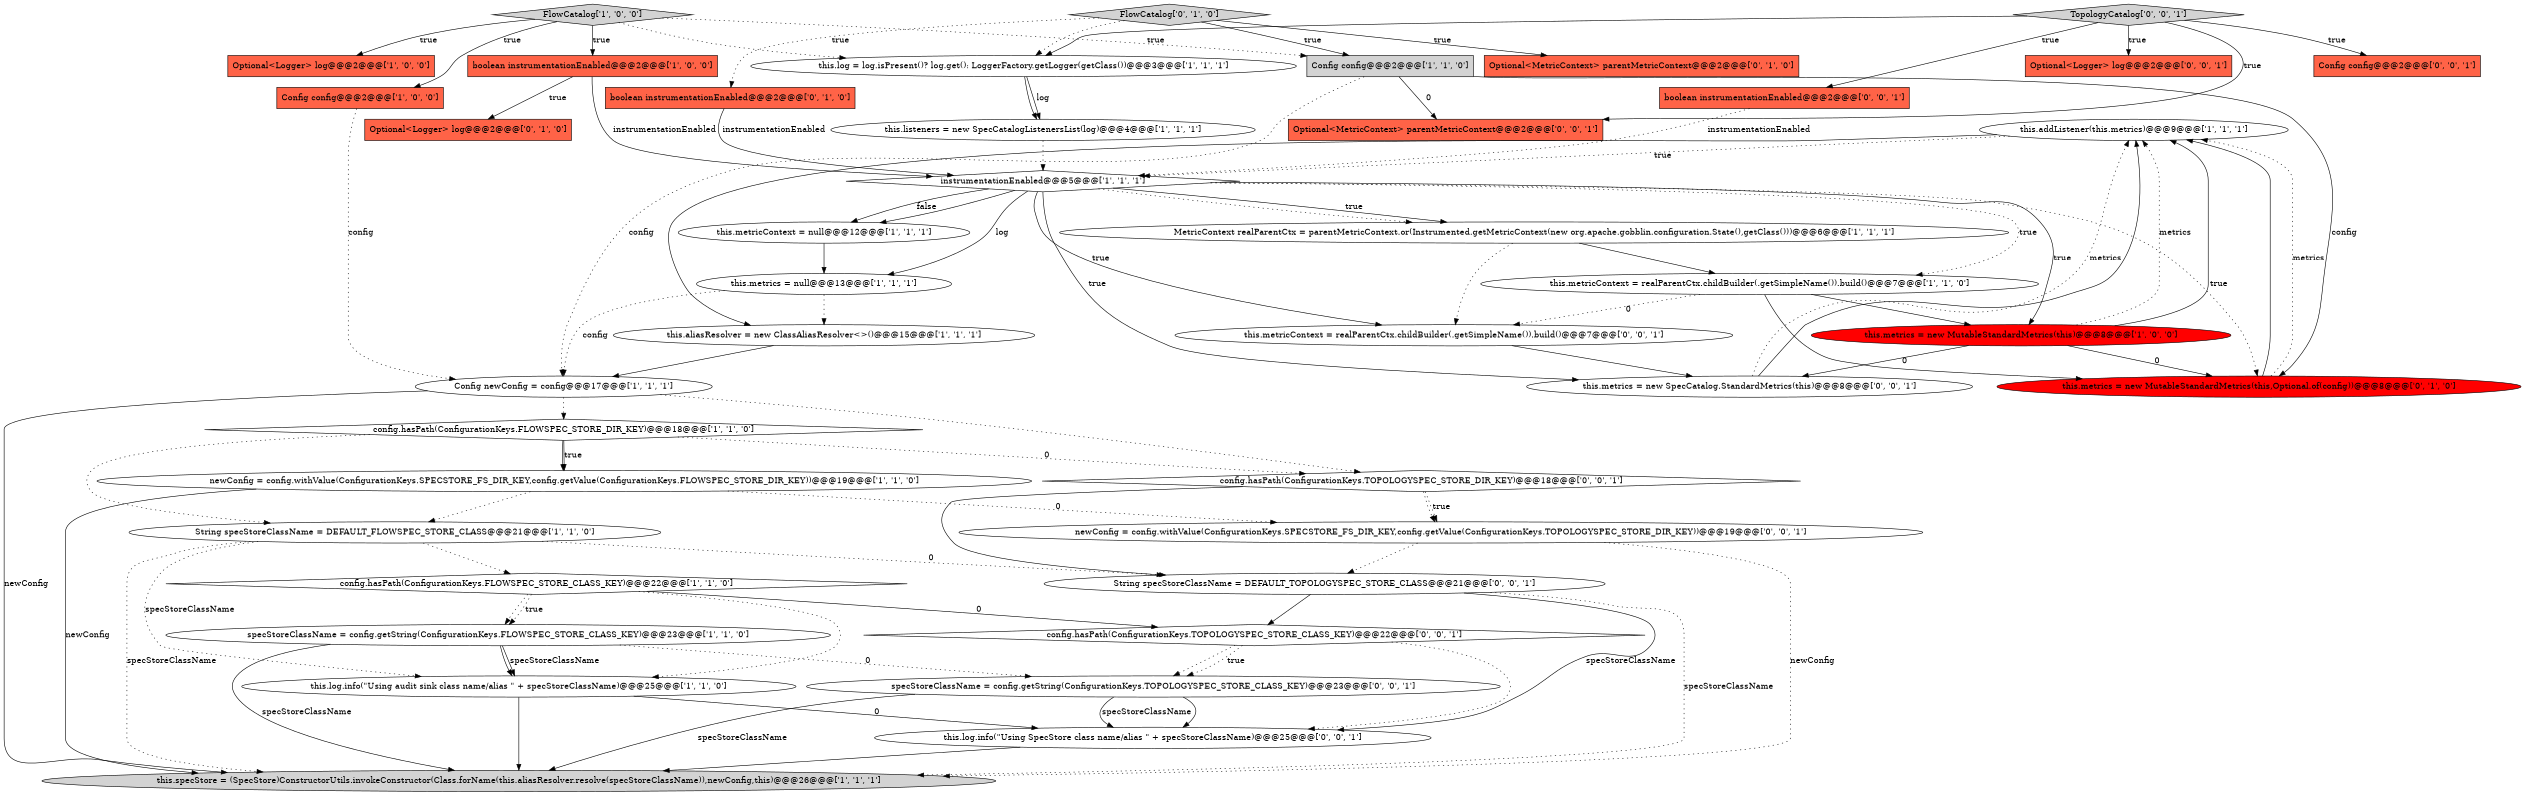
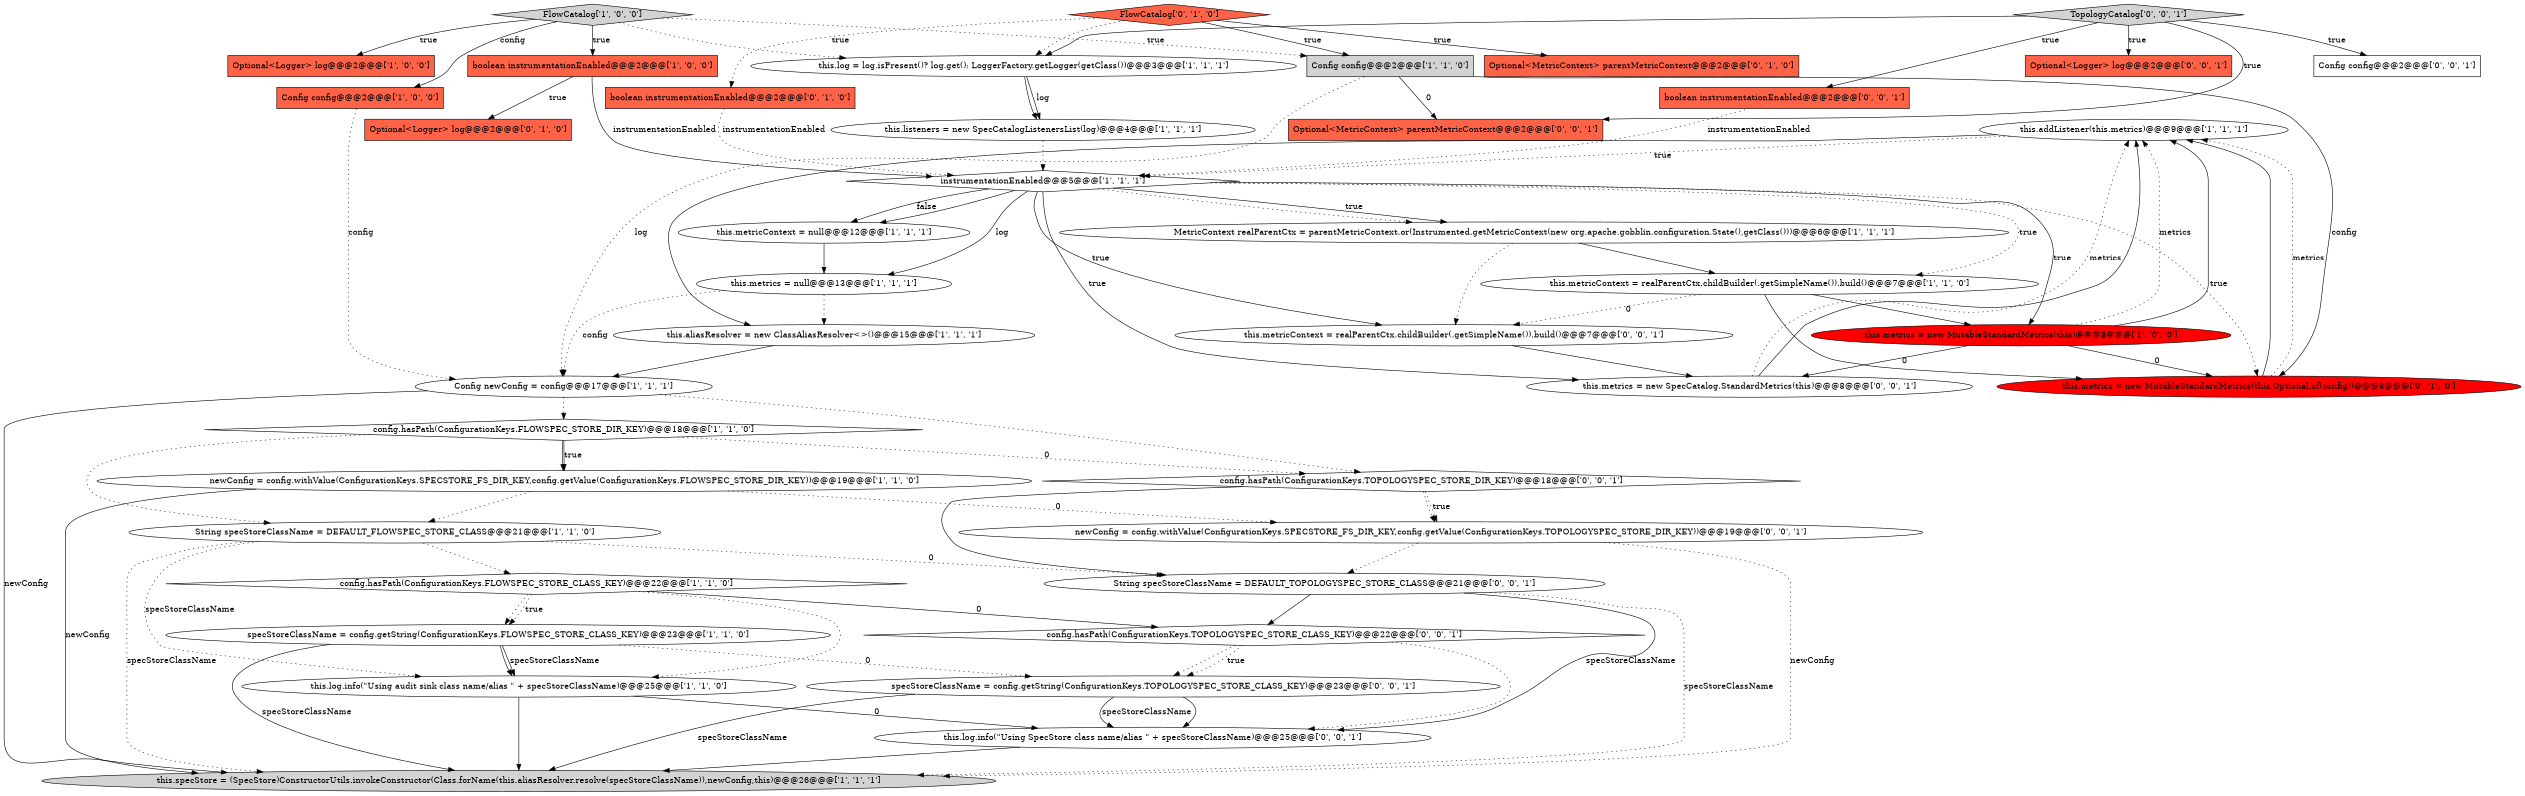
(1169, 15) -> (1169, 15)
(513, 40) -> (513, 40)
(2397, 66) -> (2397, 66)
(823, 164) -> (823, 164)
(641, 233) -> (641, 233)
